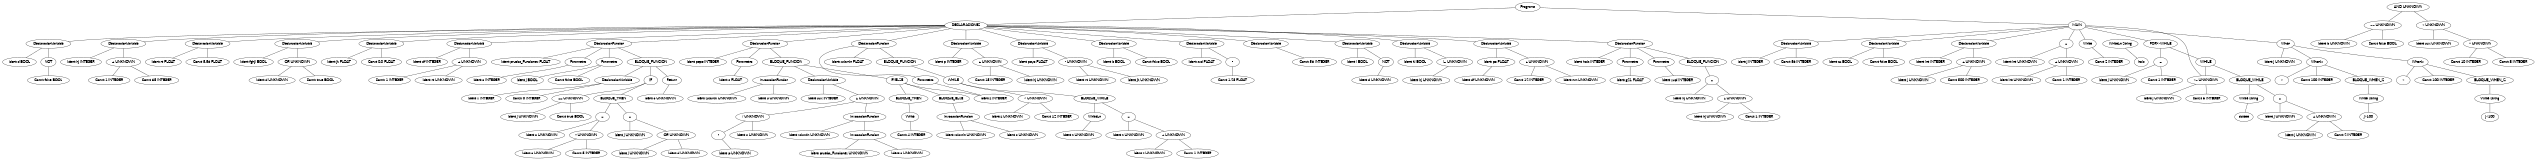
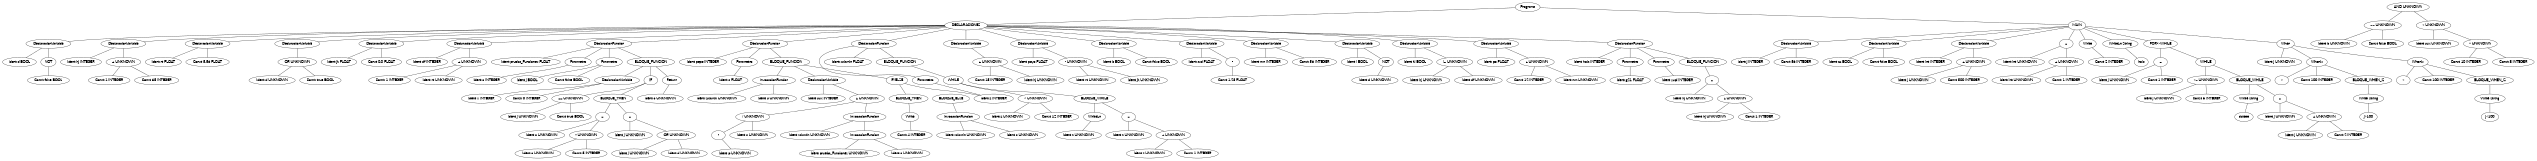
(2145, 30) -> (2097, 34)
(254, 62) -> none
(948, 62) -> none
none -> (1266, 62)
(1487, 71) -> (1466, 71)
(923, 89) -> none
